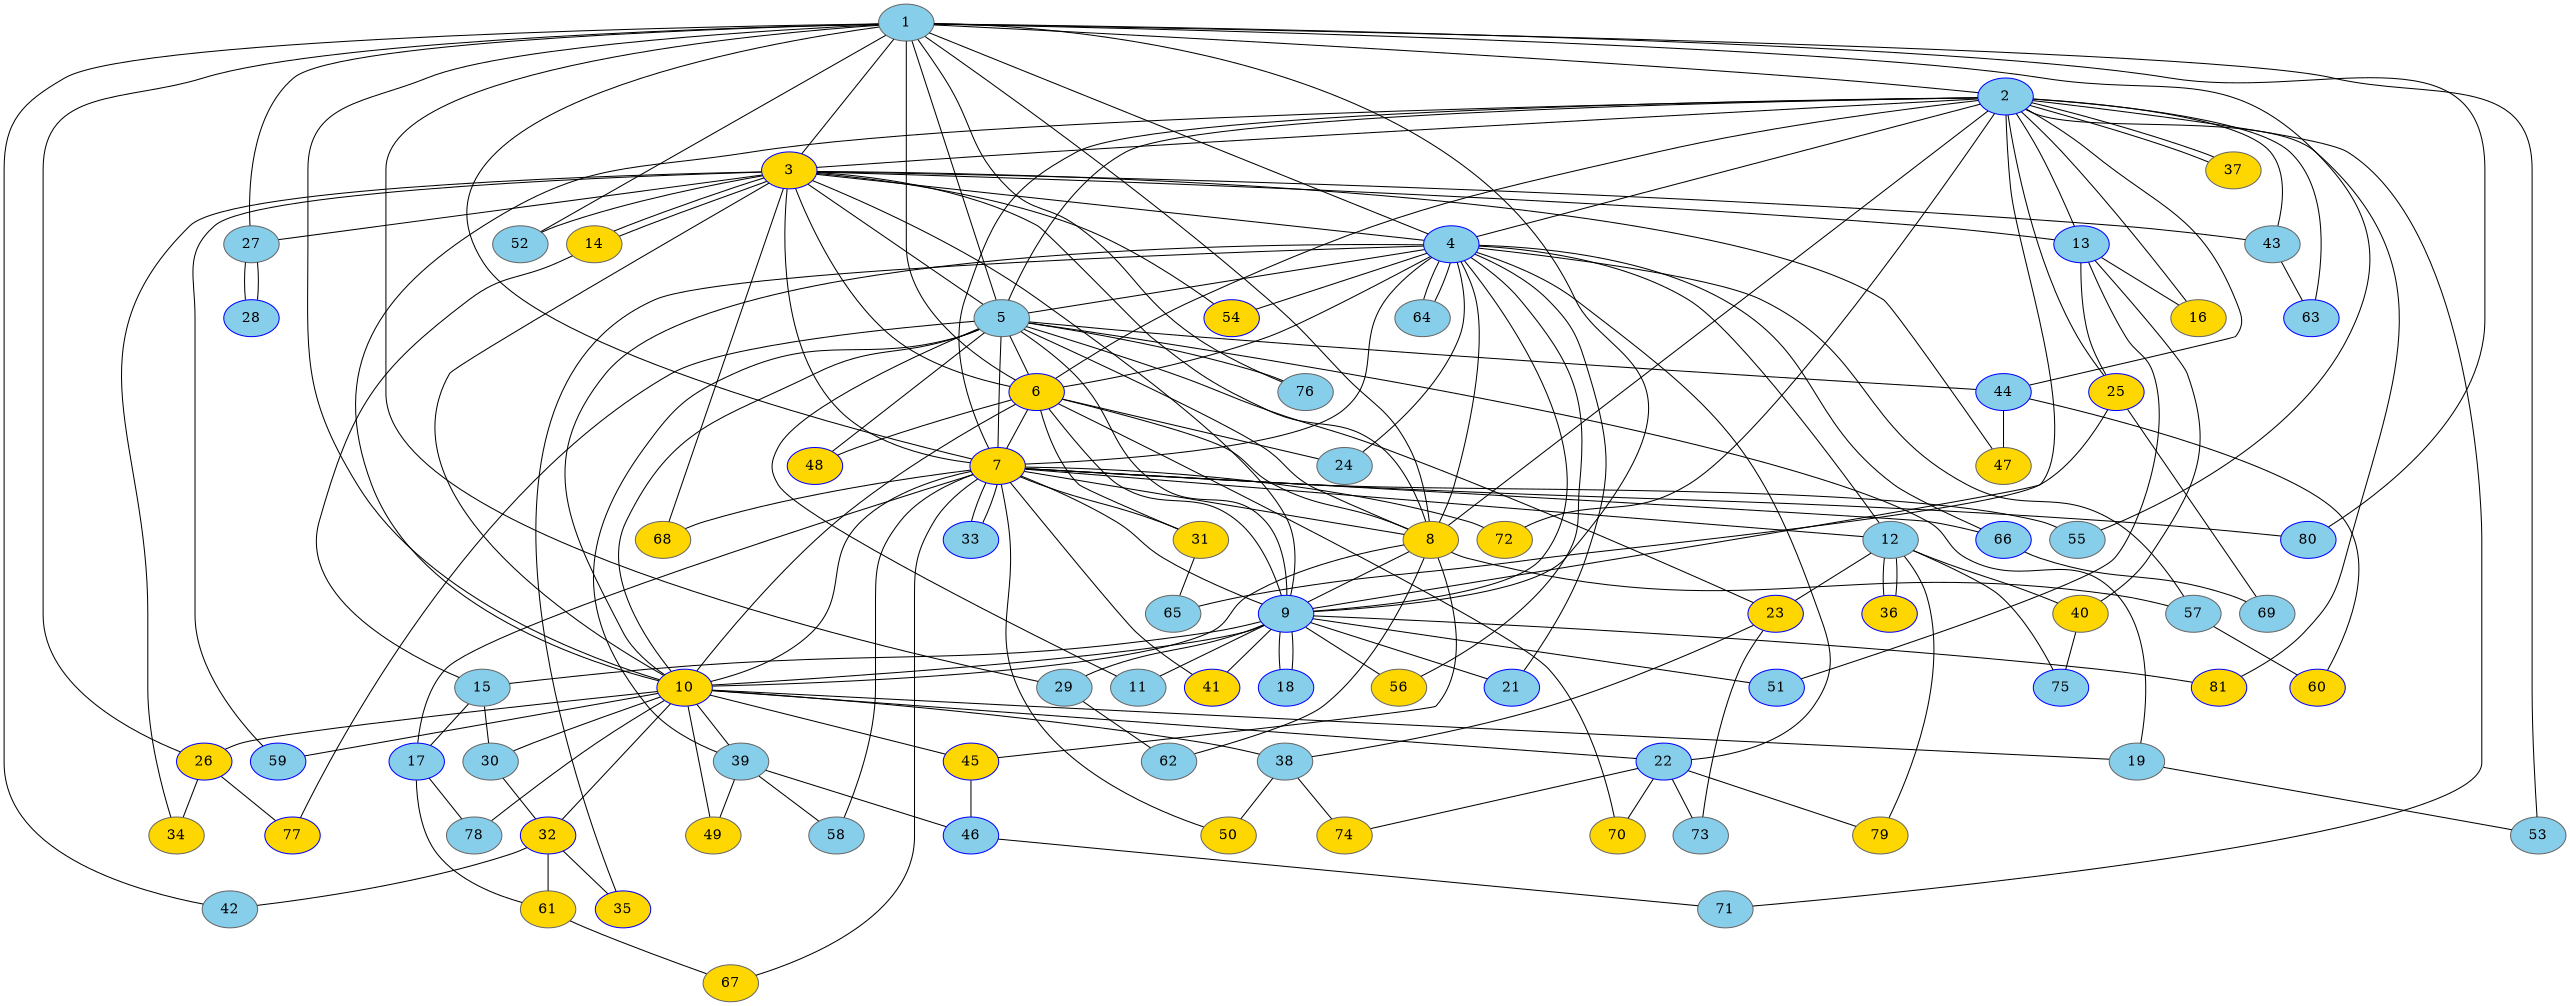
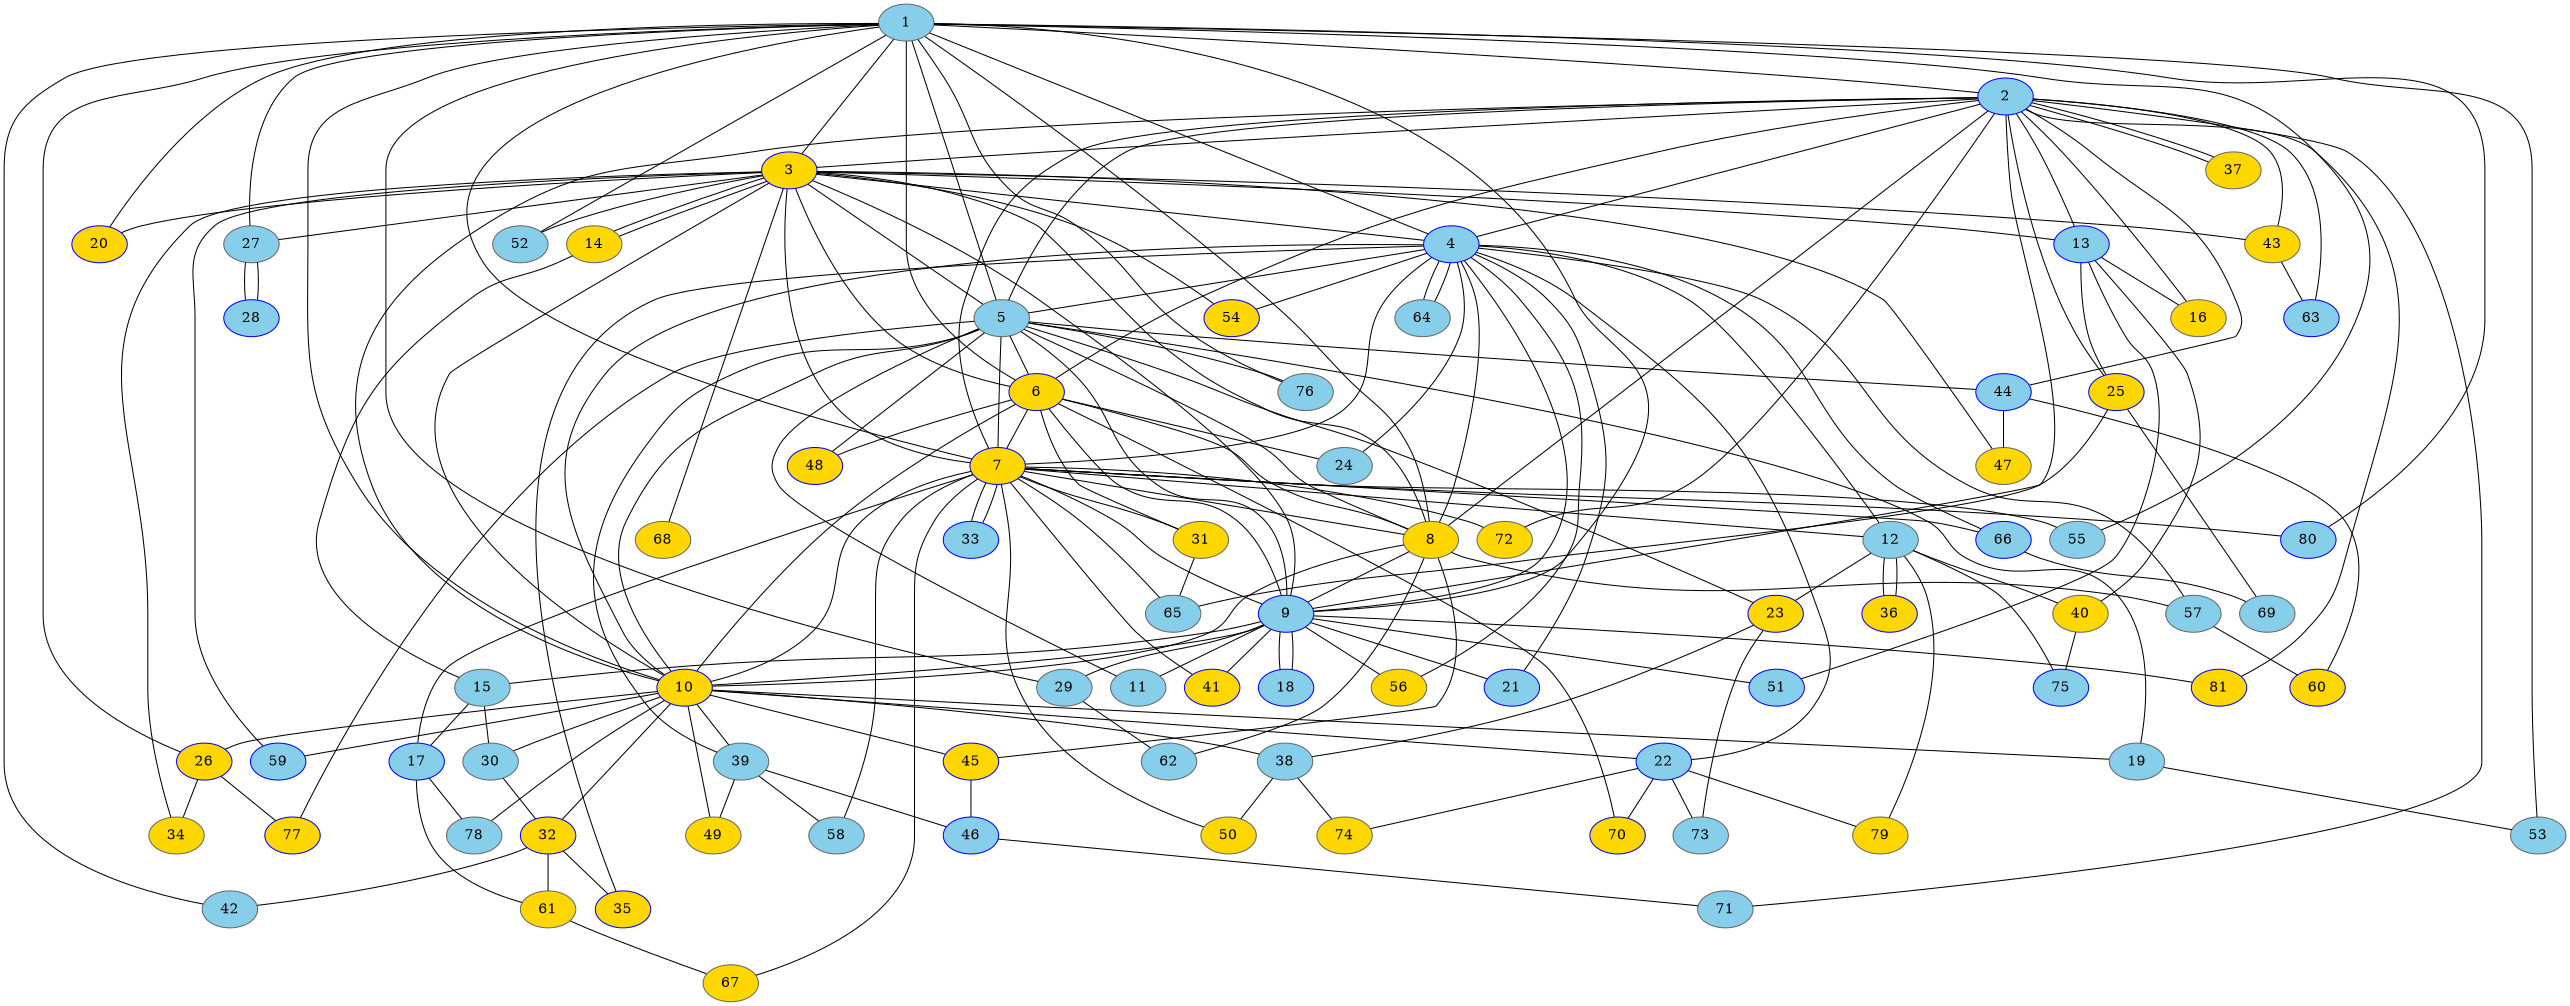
none -> (100, 244)
(2272, 244) -> (2272, 244)
(1272, 335) -> none
(827, 493) -> (1094, 532)
(1618, 835) -> (1618, 835)
